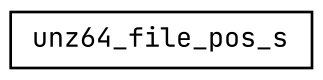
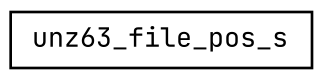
(161, 40) -> (161, 40)
